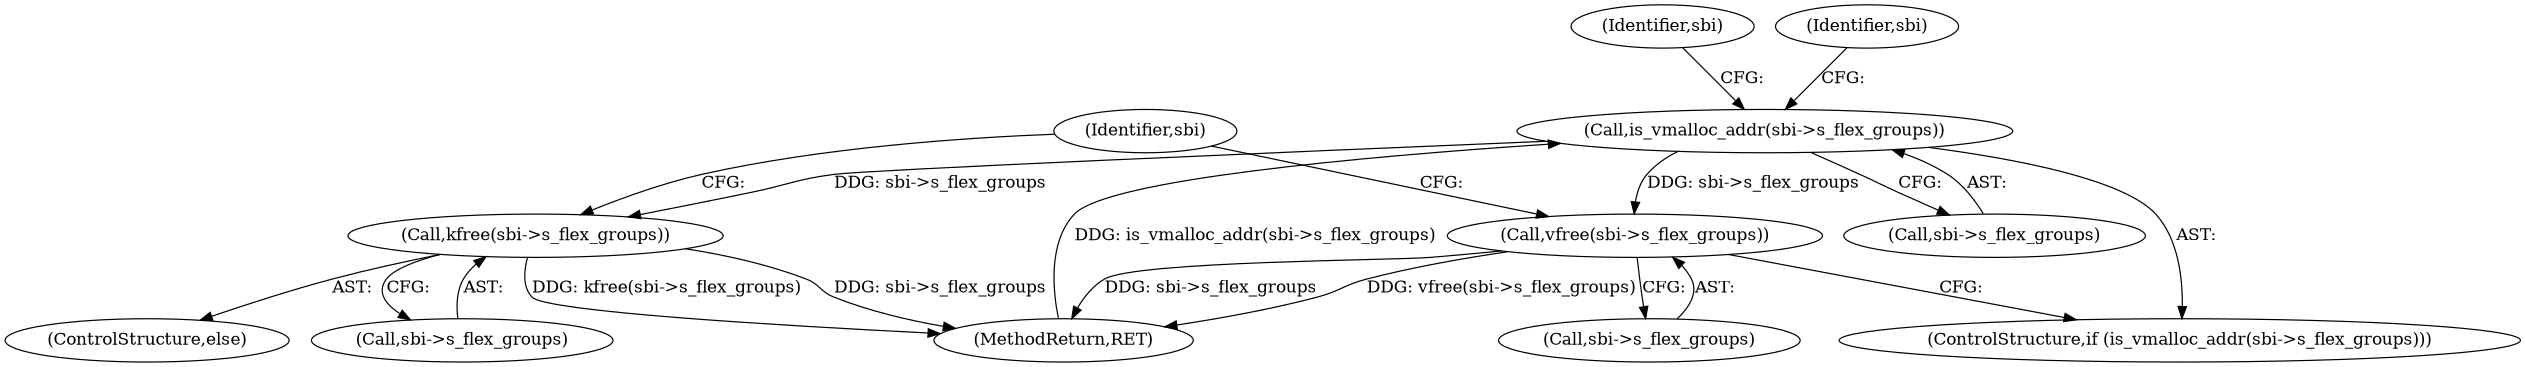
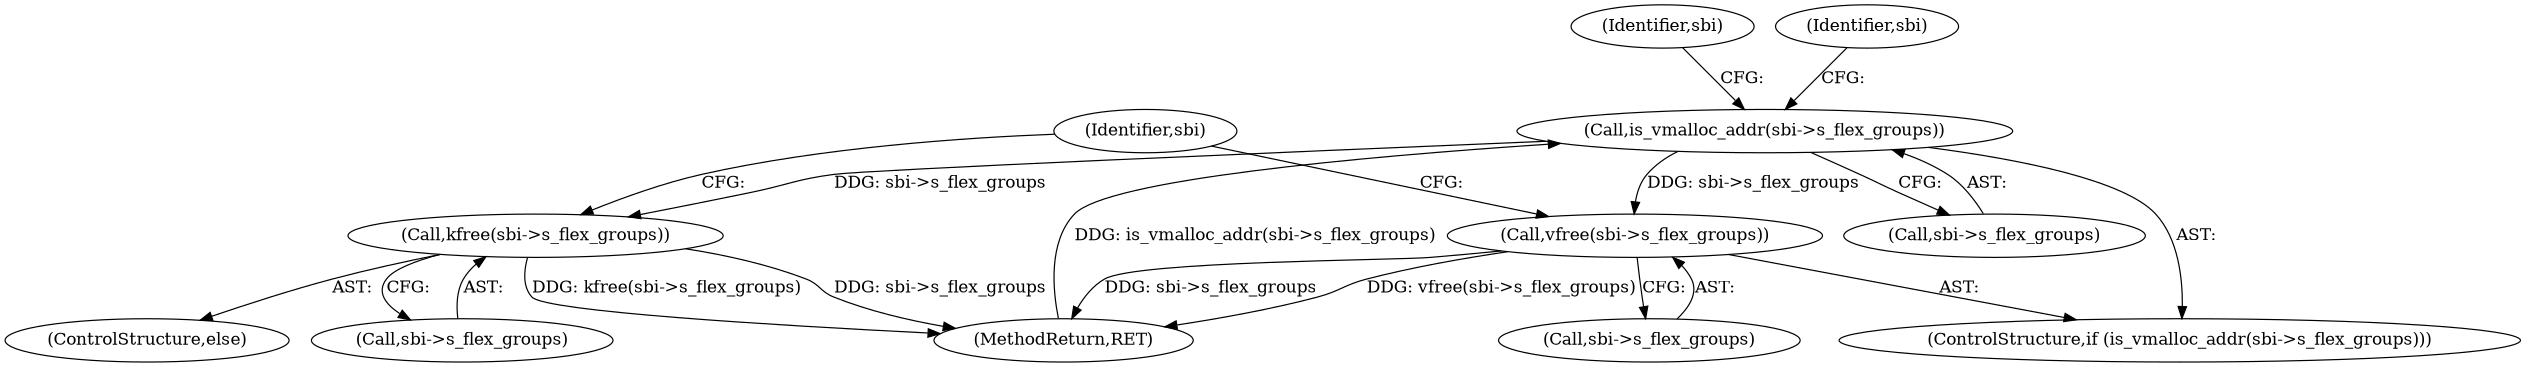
(1964, 288) -> (1962, 288)
